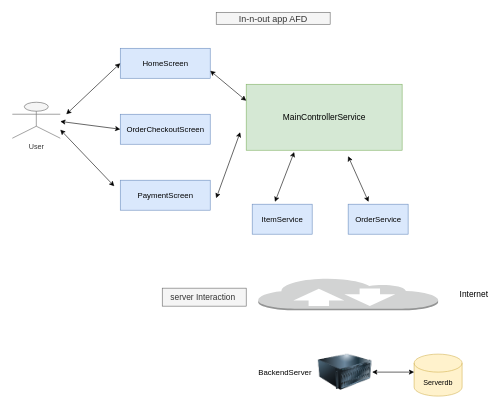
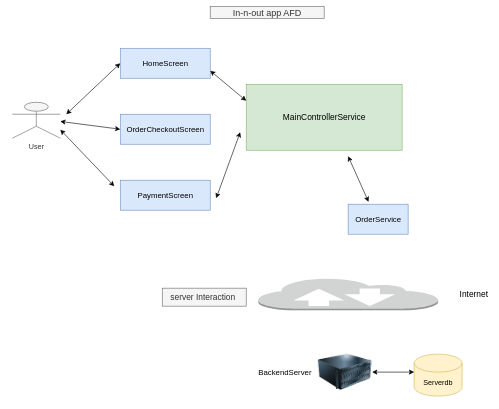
(273, 18) -> (267, 12)
(285, 177) -> none
(282, 219) -> none
